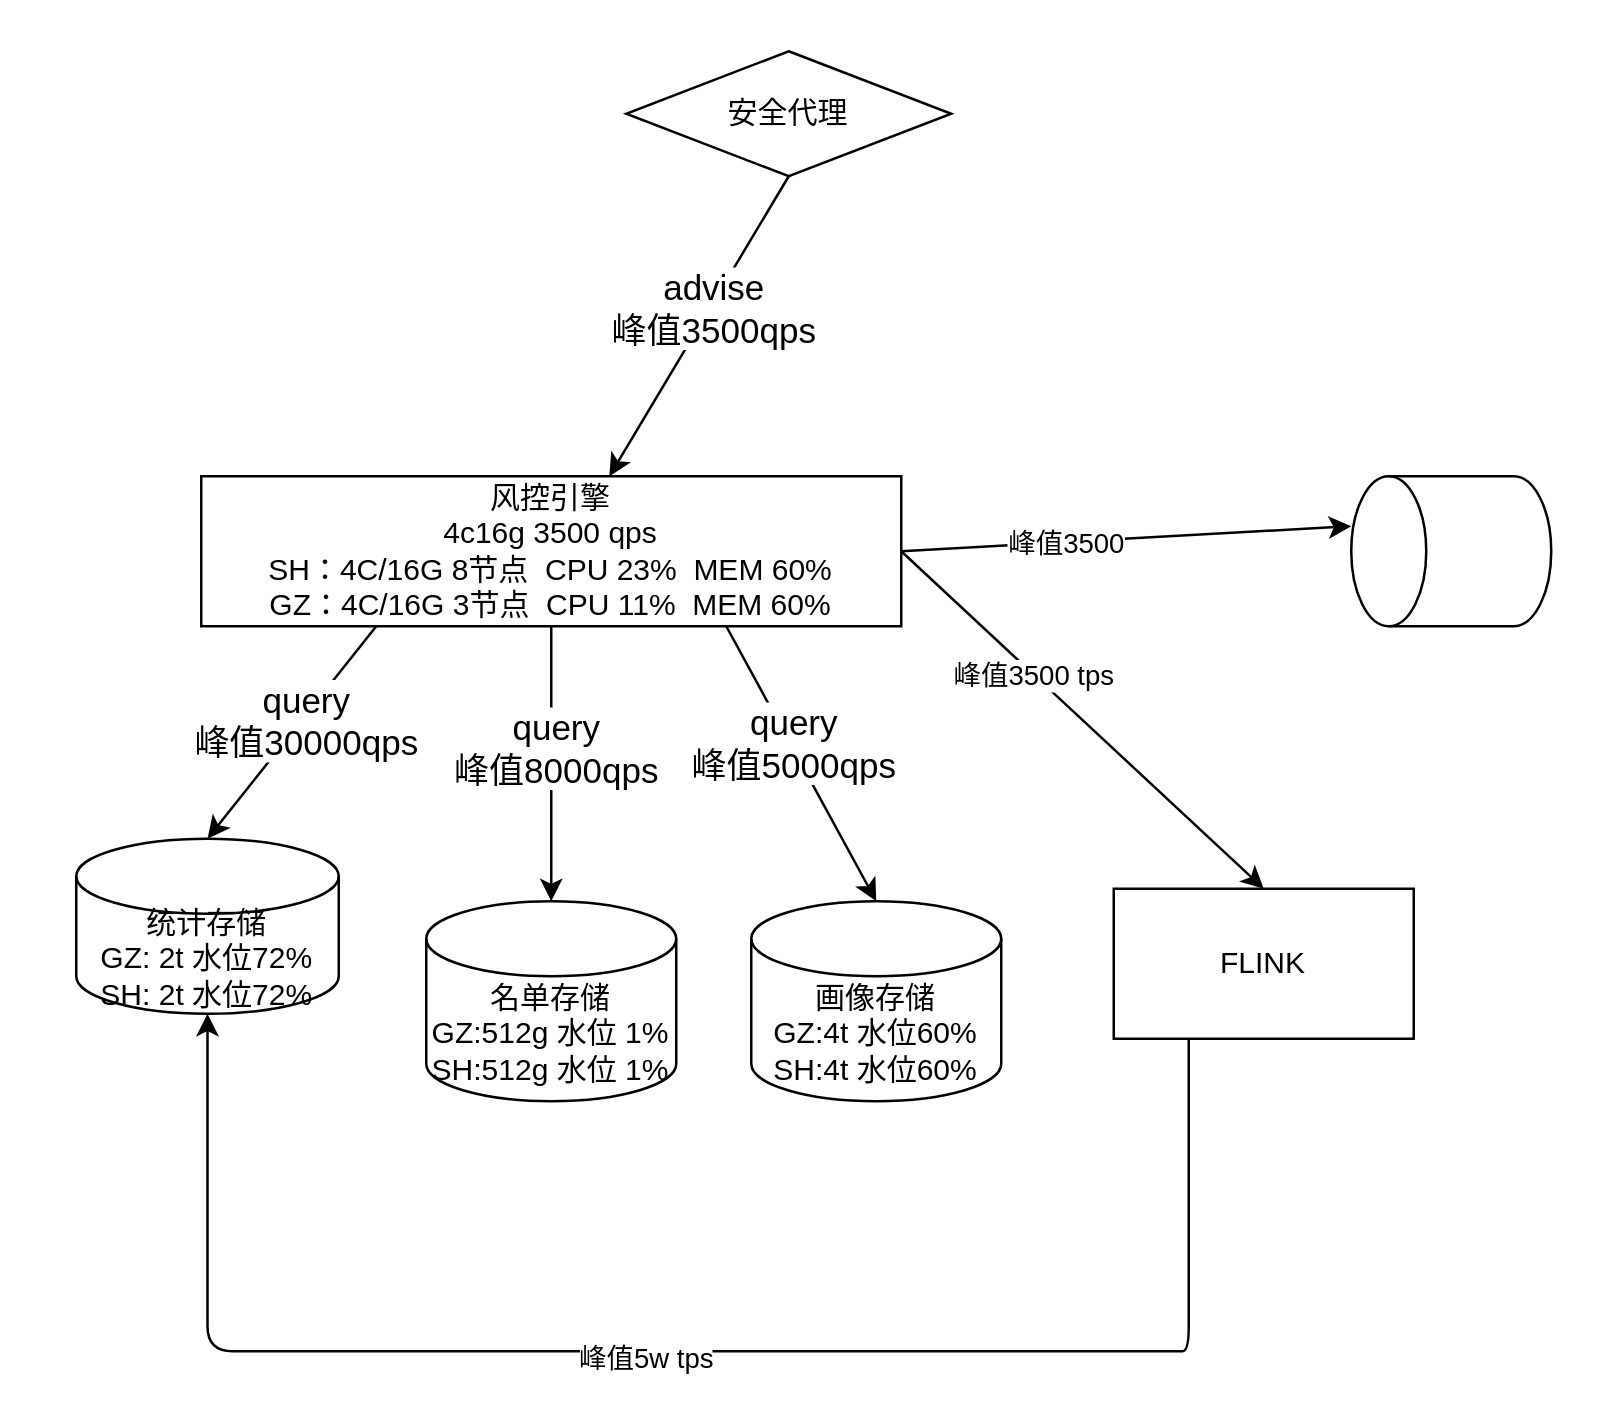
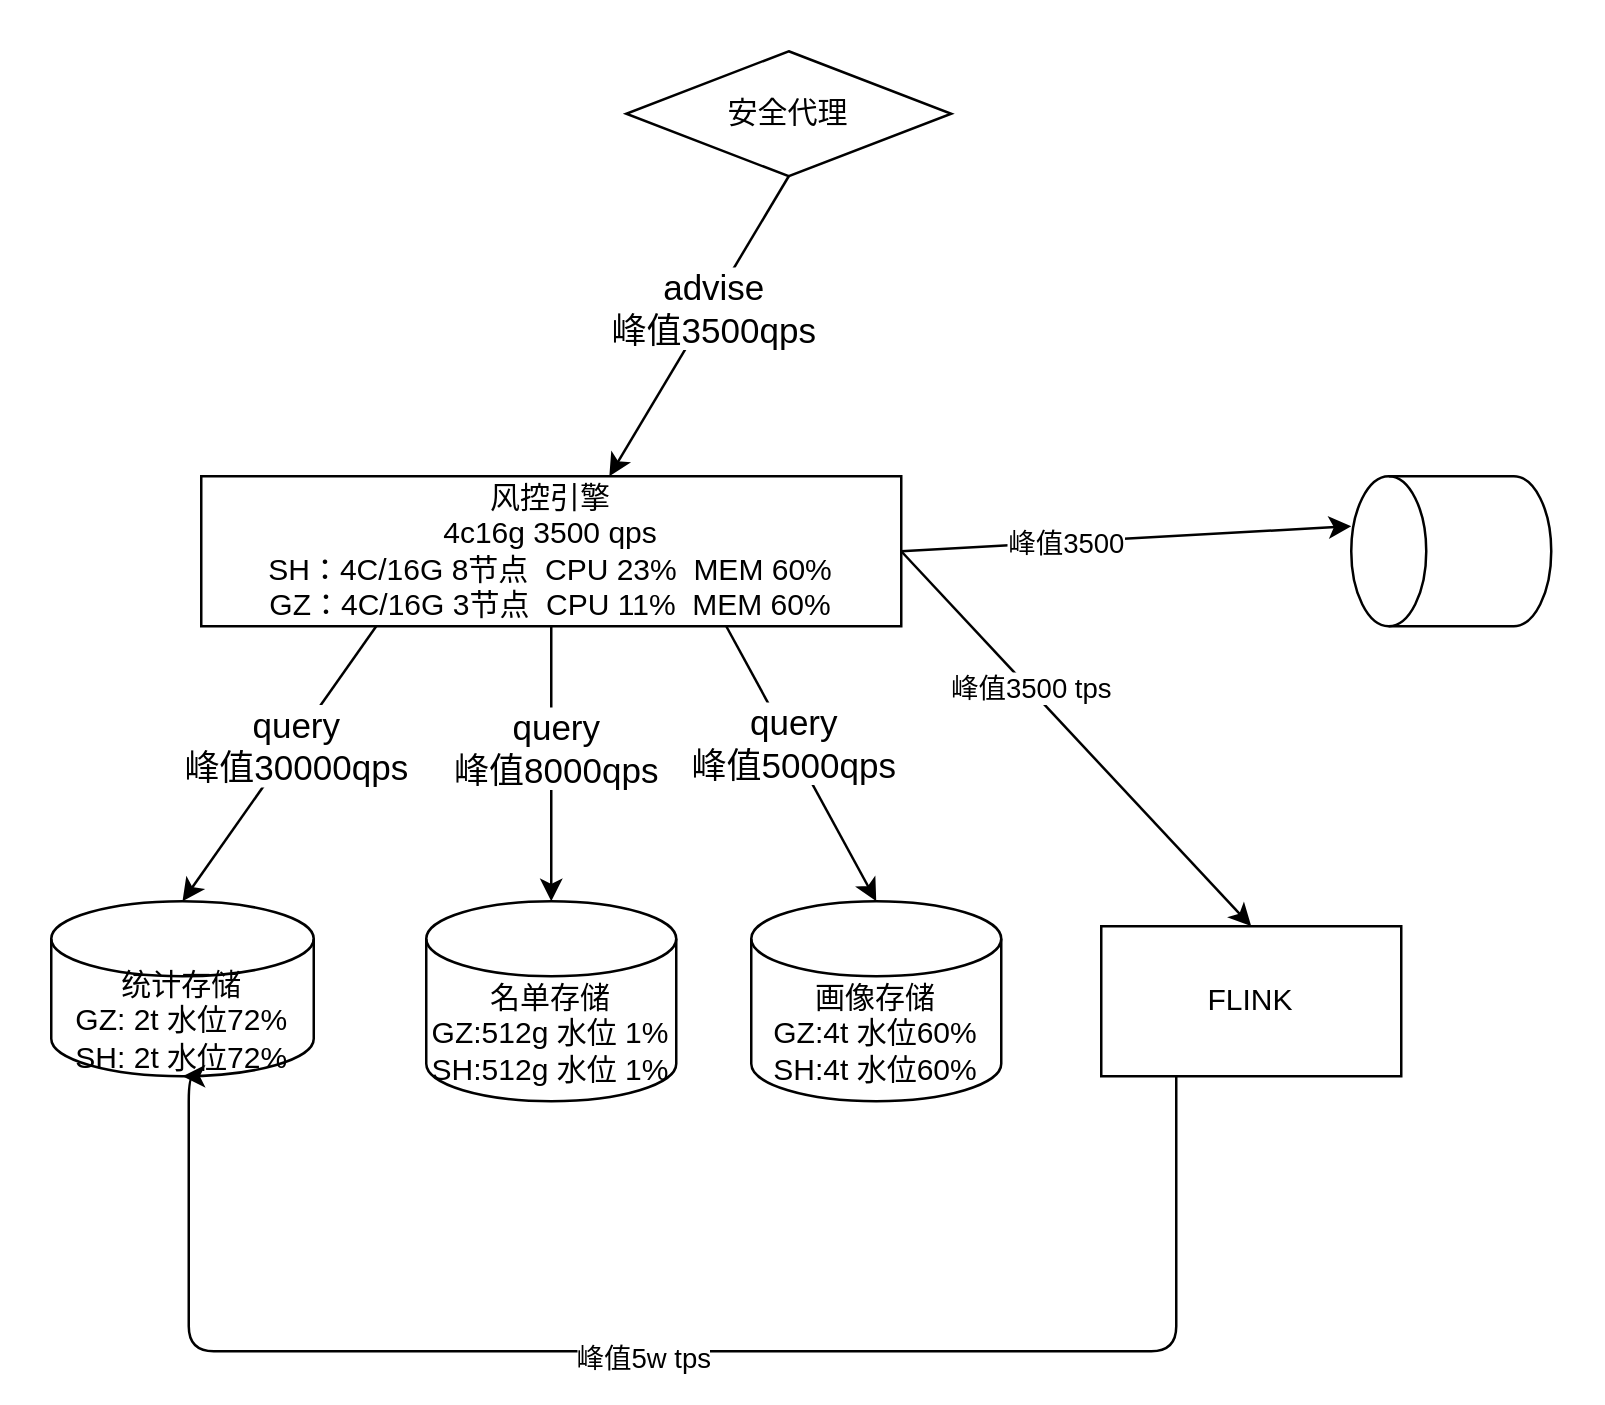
(208, 926) -> (183, 989)
(1264, 964) -> (1251, 1001)
